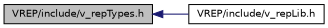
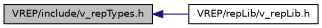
(256, 14) -> (253, 14)
